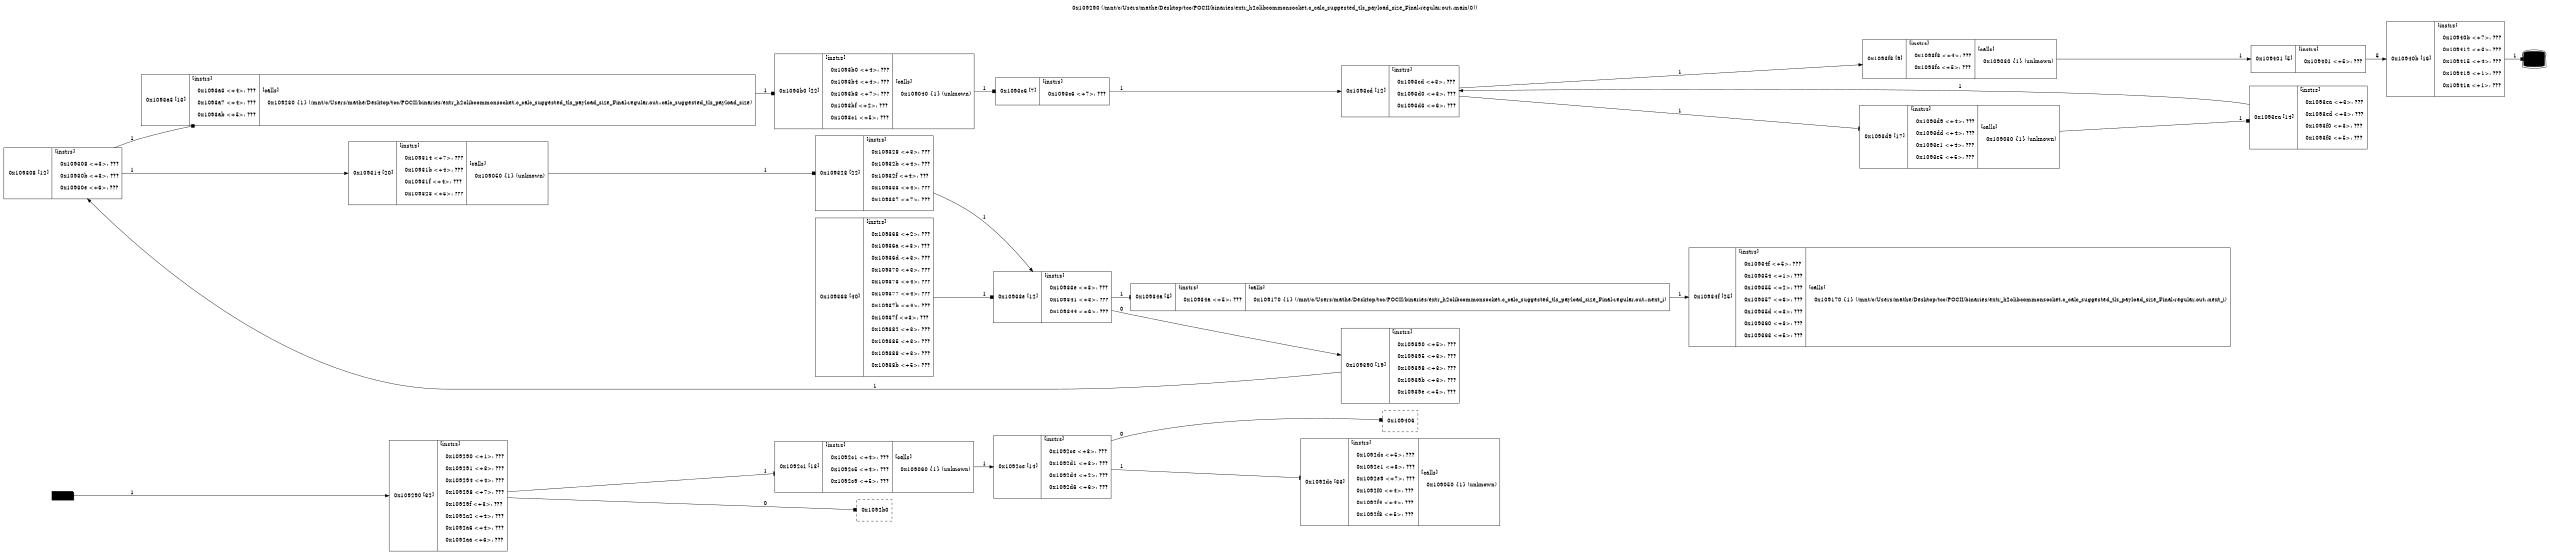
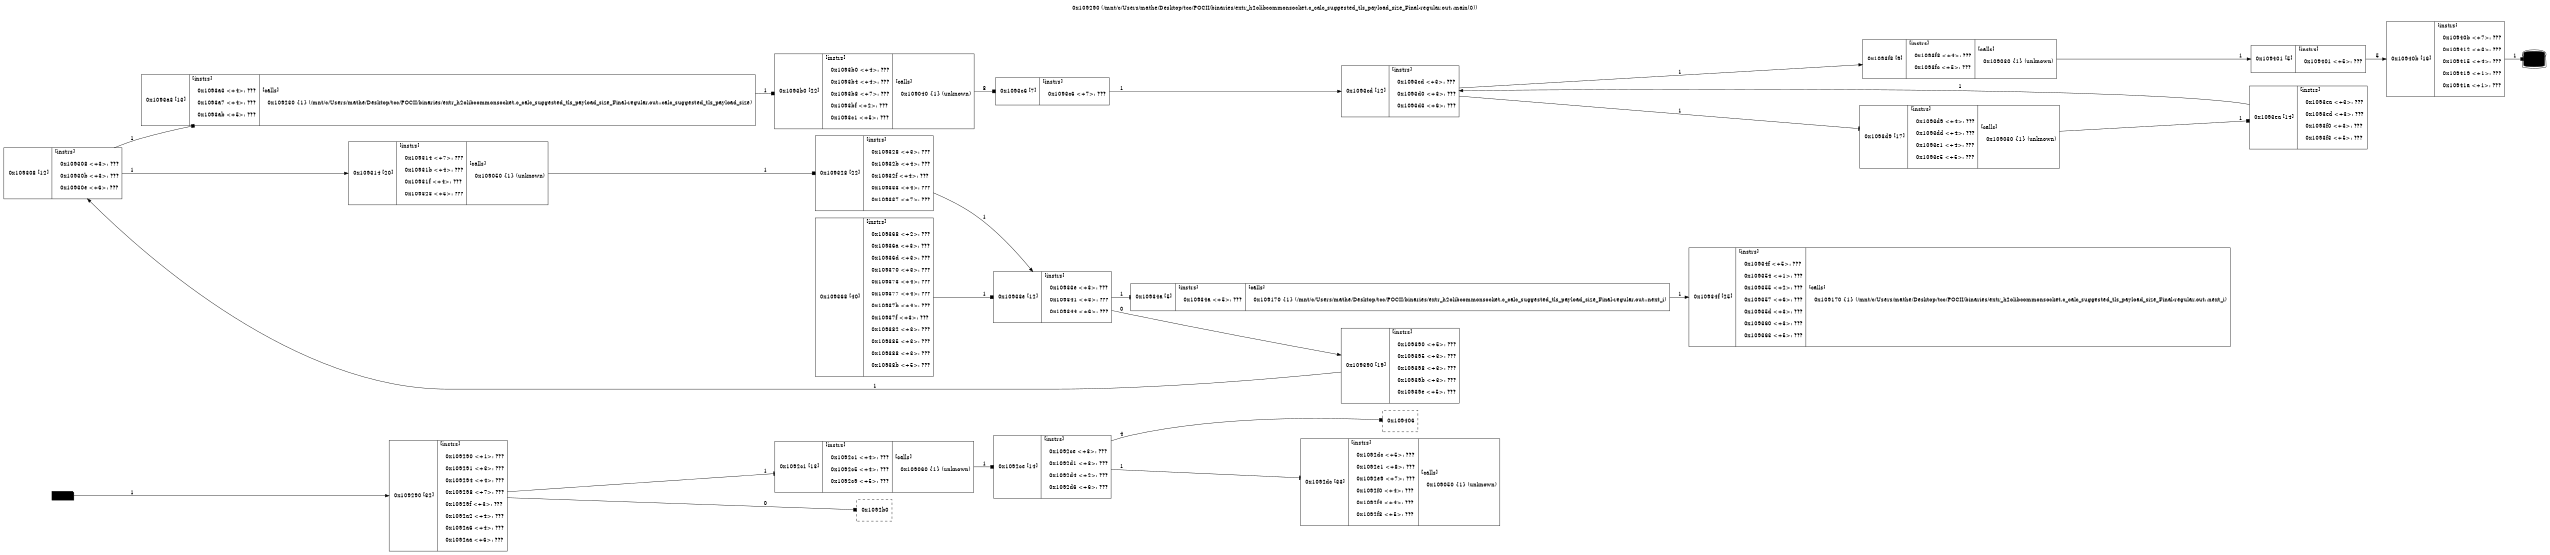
(984, 88) -> (984, 88)
(1121, 434) -> (1121, 434)
(982, 467) -> (982, 467)
